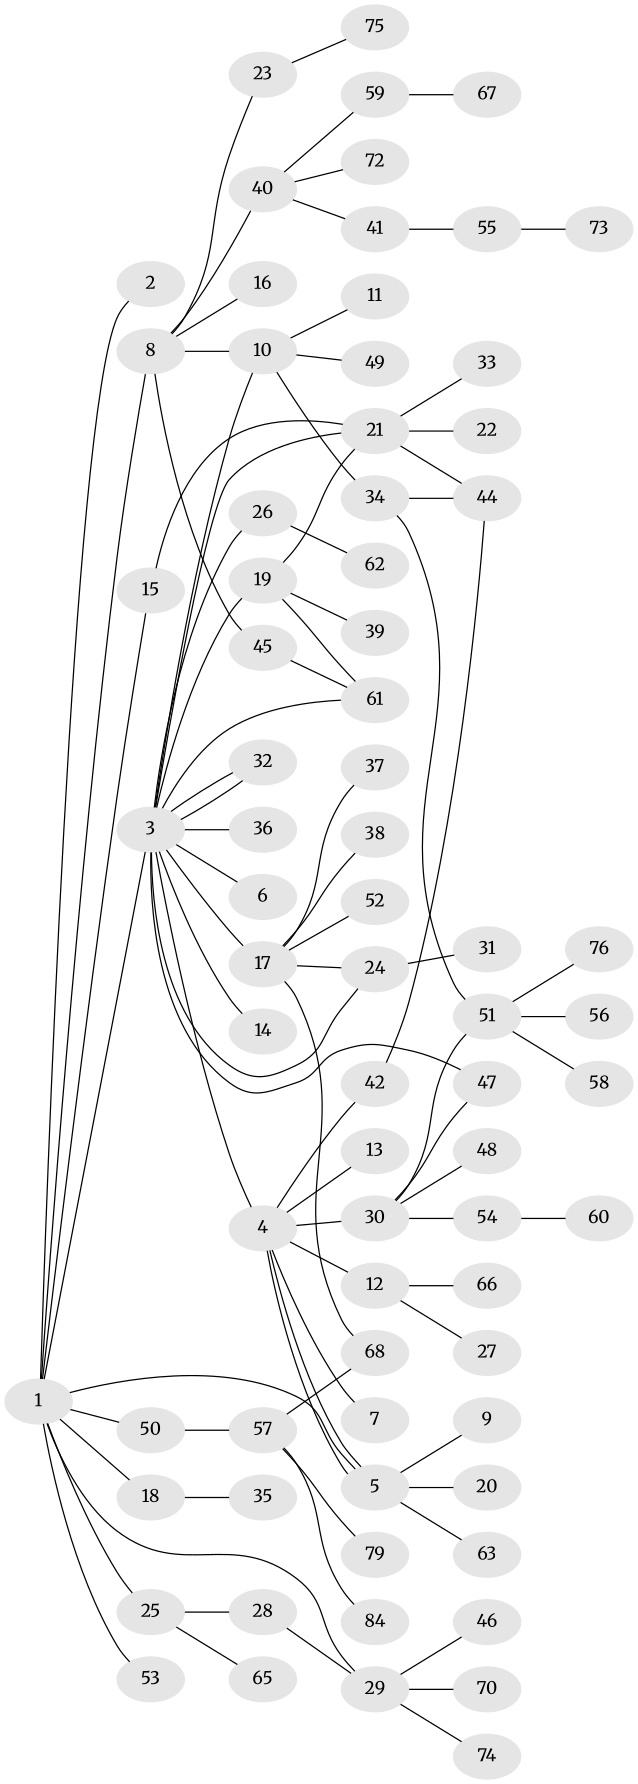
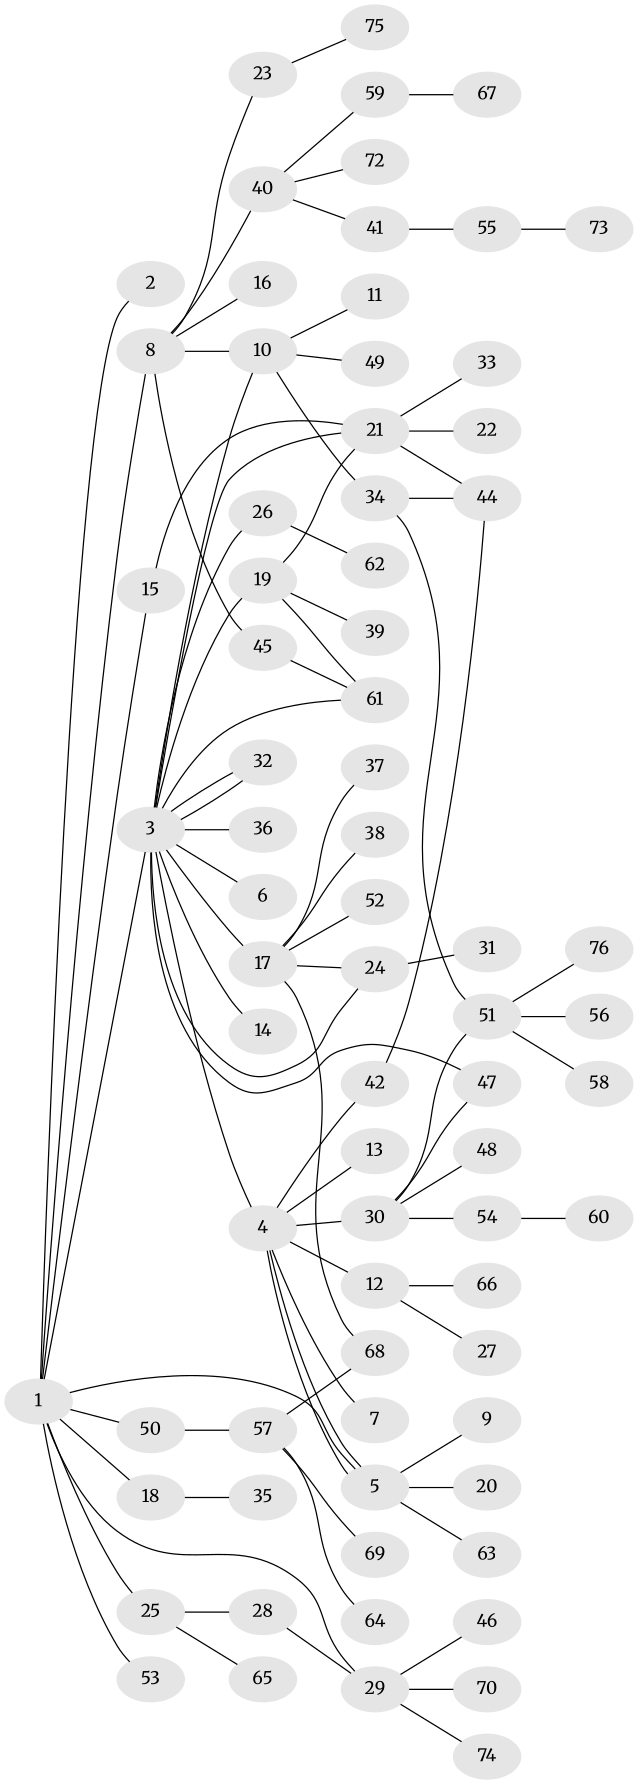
(375, 1555) -> (375, 1555)
(375, 1622) -> (375, 1622)
